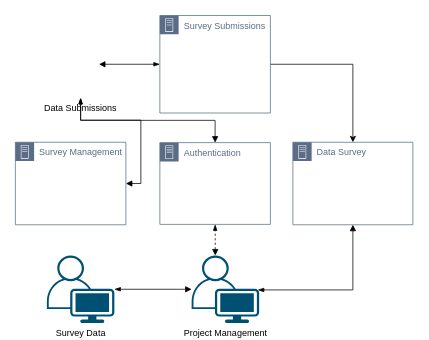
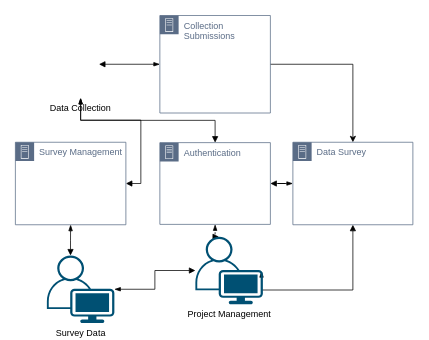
(226, 26) -> (227, 31)
(80, 108) -> (80, 108)
none -> (282, 183)
none -> (71, 240)
(225, 289) -> (229, 270)
